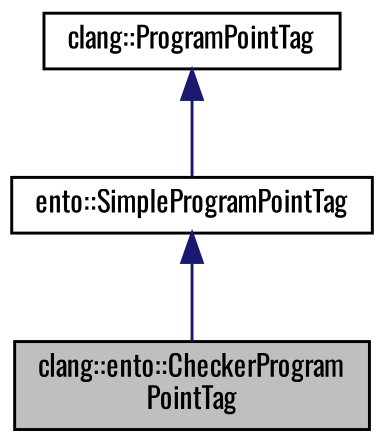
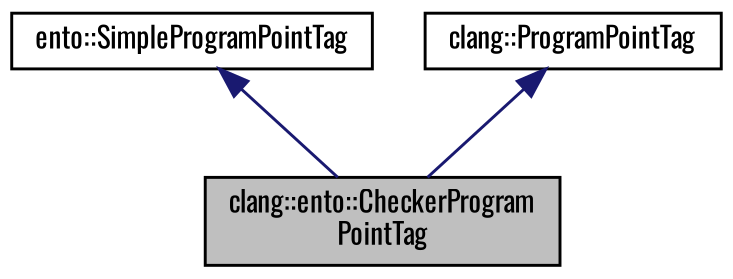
(192, 138) -> (476, 133)
